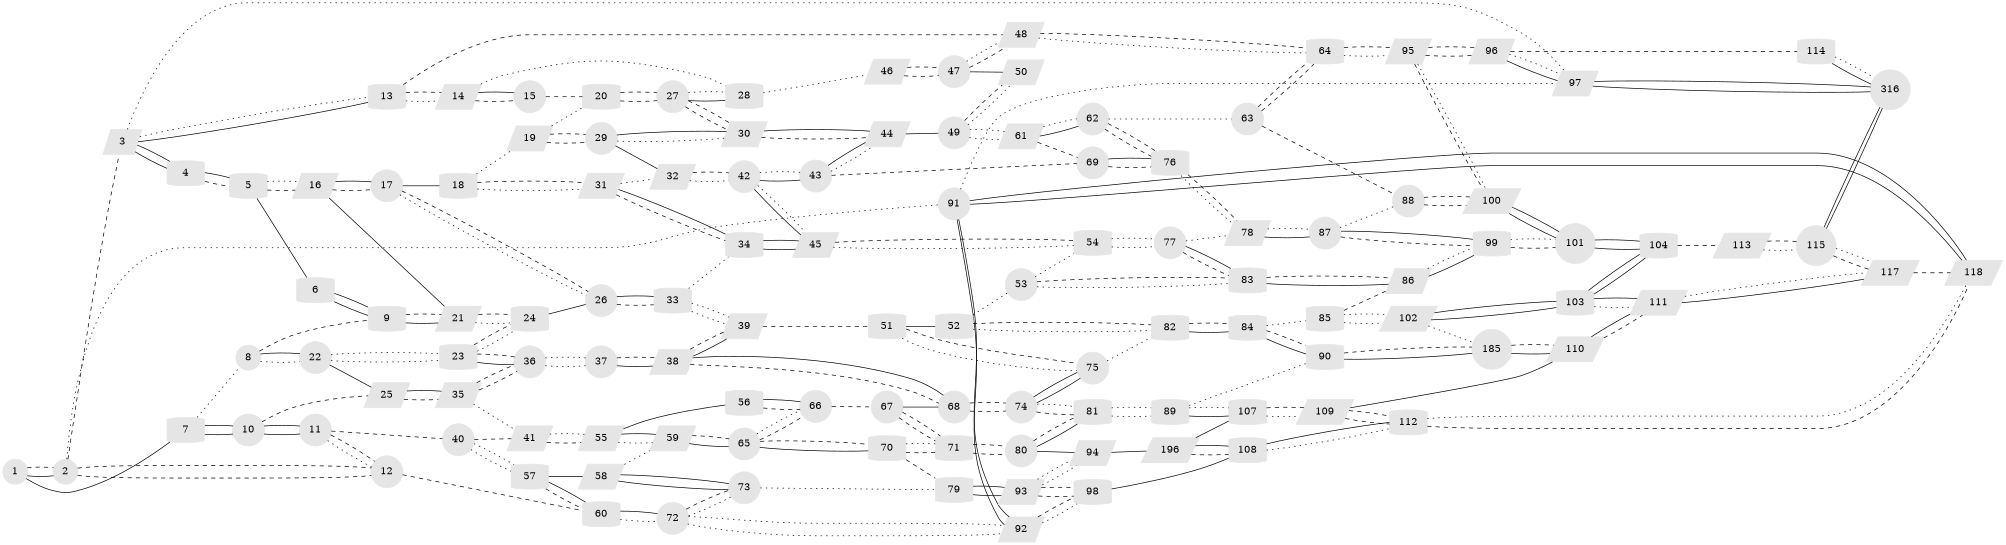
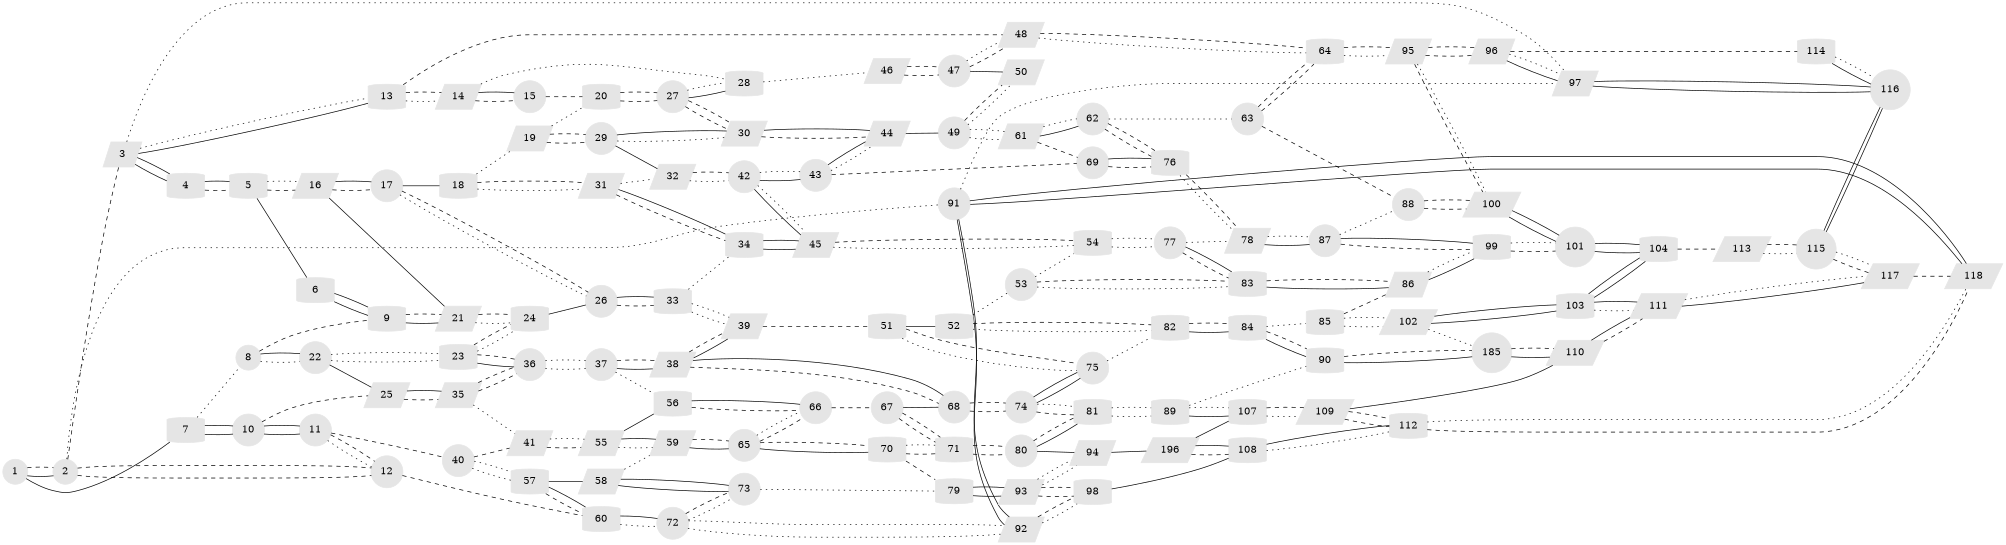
(1890, 90) -> (1890, 90)
none -> (635, 383)
